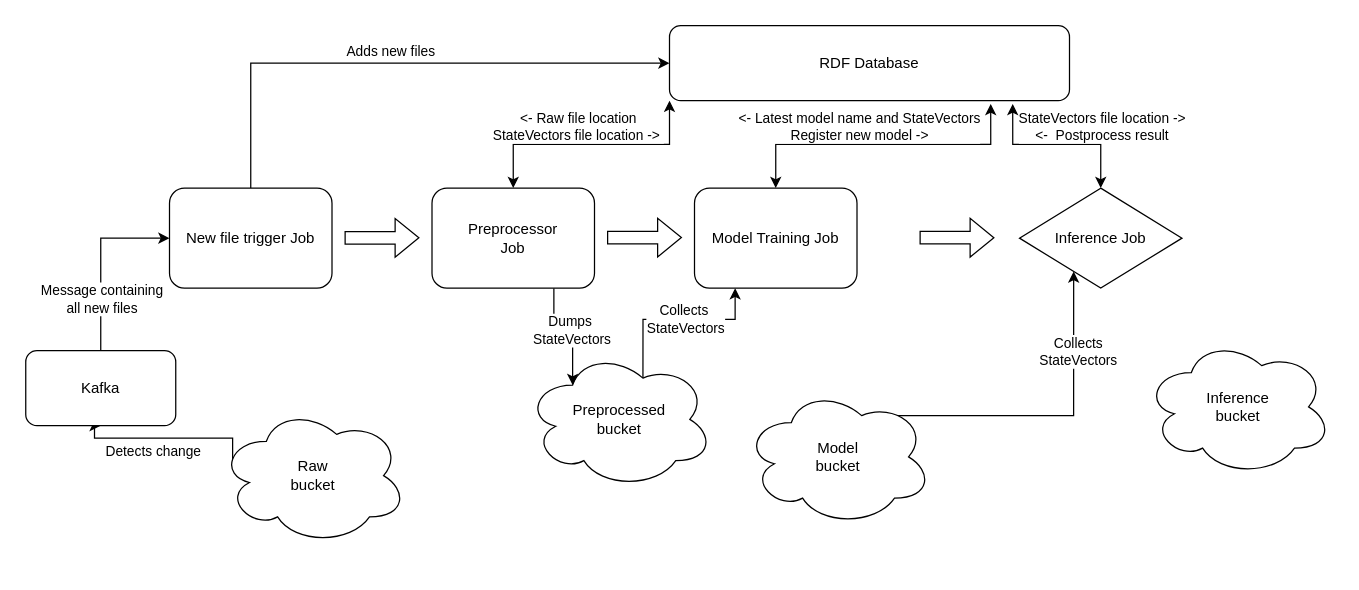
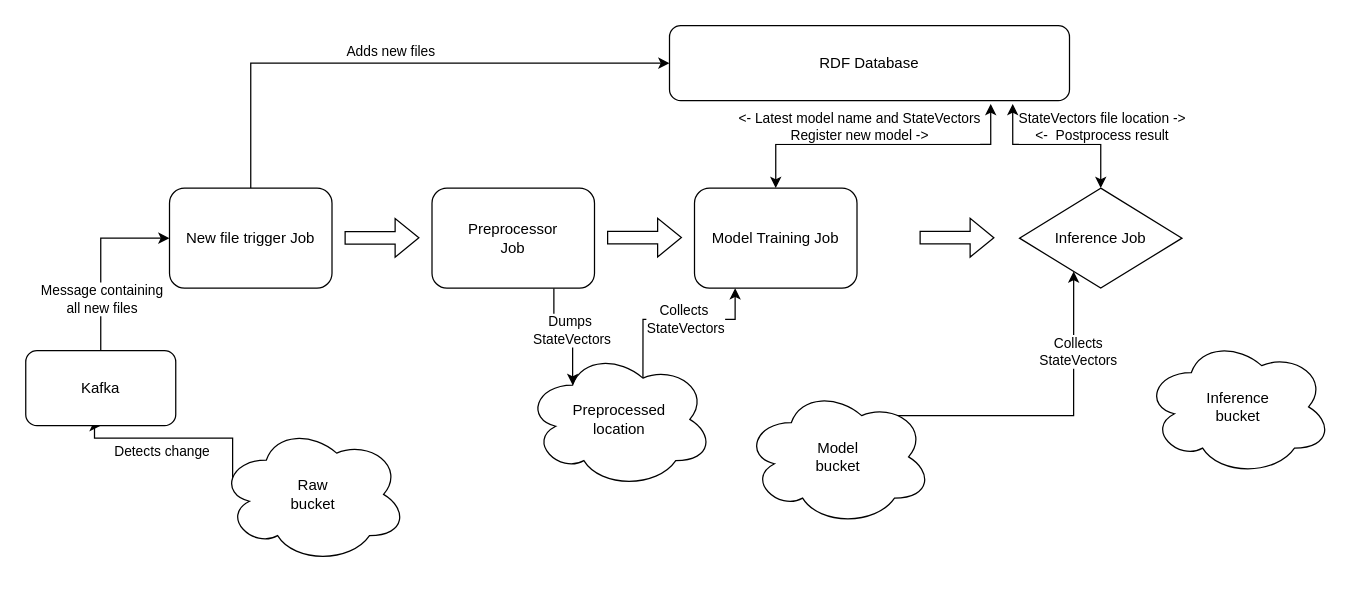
(591, 144) -> none
(619, 419) -> (619, 419)
(313, 476) -> (313, 494)
